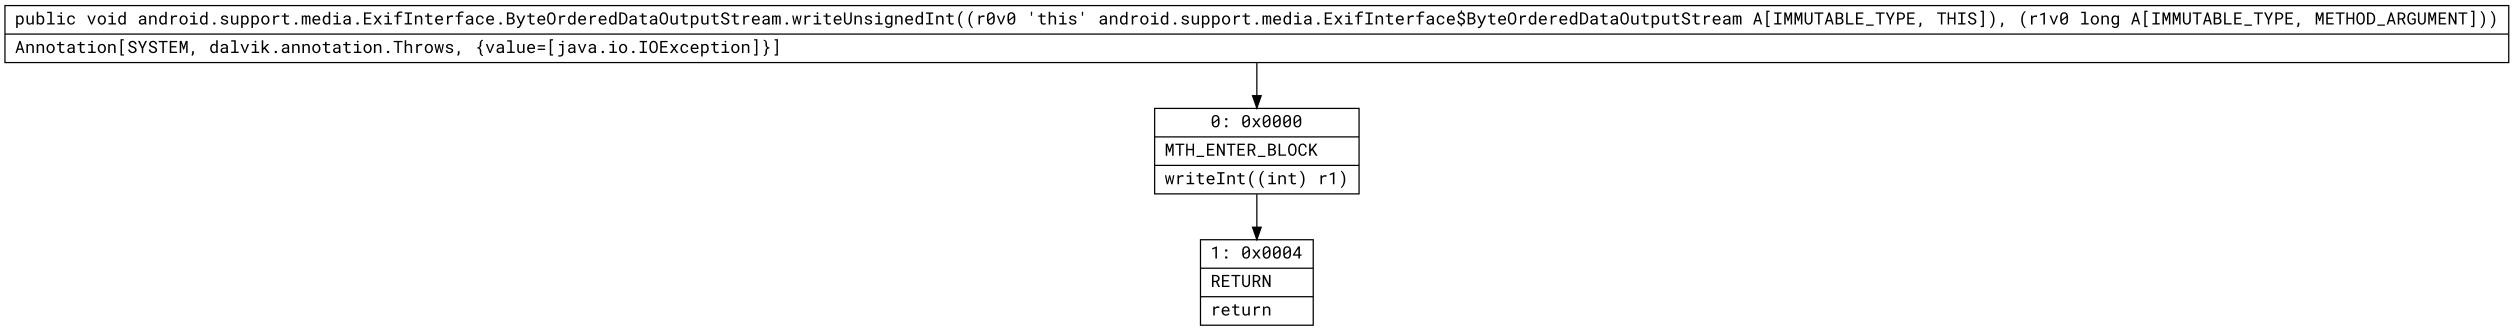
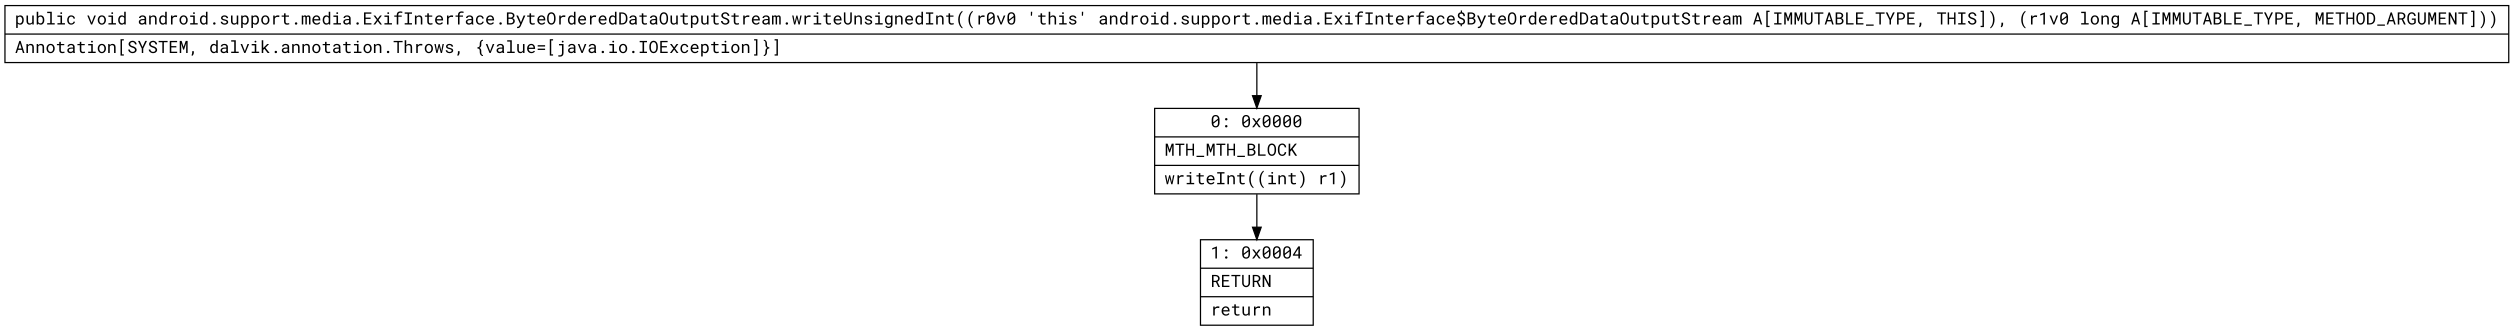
(1241, 151) -> (1231, 151)
